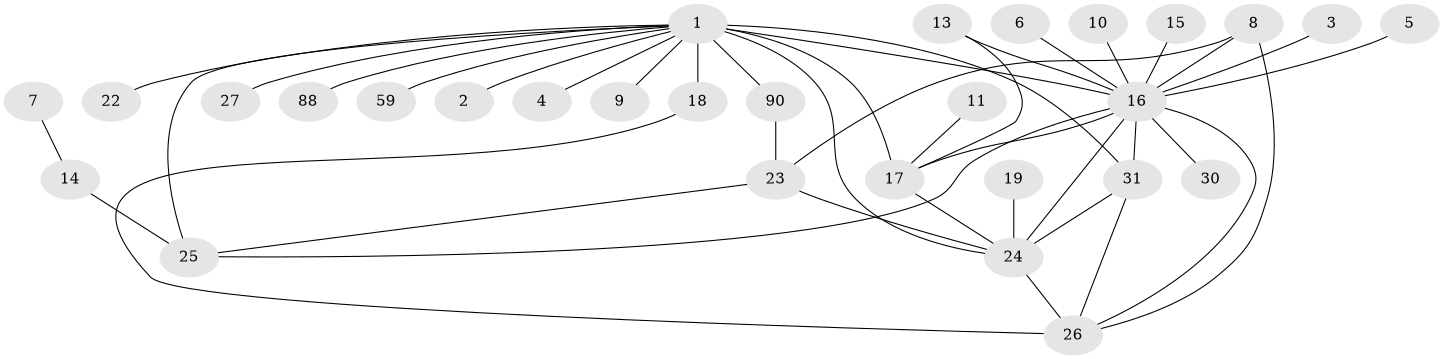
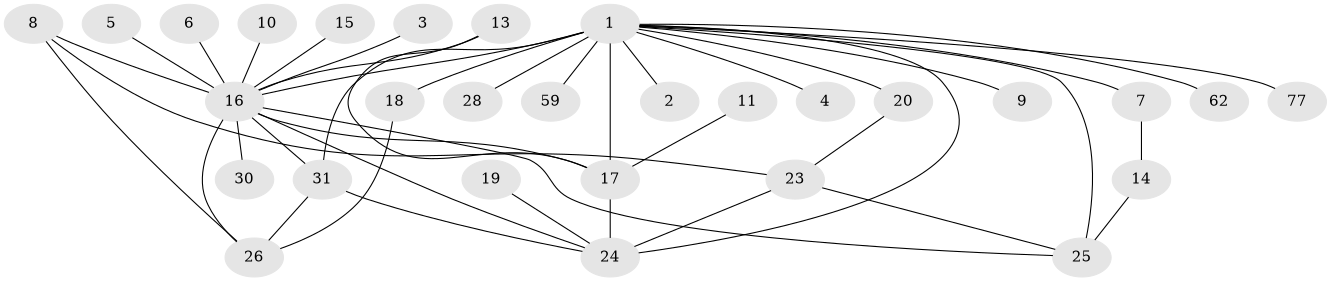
none -> (881, 44)
(111, 102) -> (1219, 102)
(230, 102) -> (1297, 102)
(308, 102) -> (473, 102)
(776, 102) -> (903, 102)
(1044, 296) -> none
